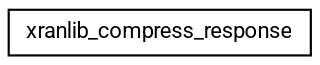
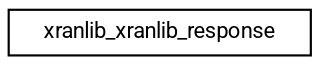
(160, 33) -> (160, 33)
